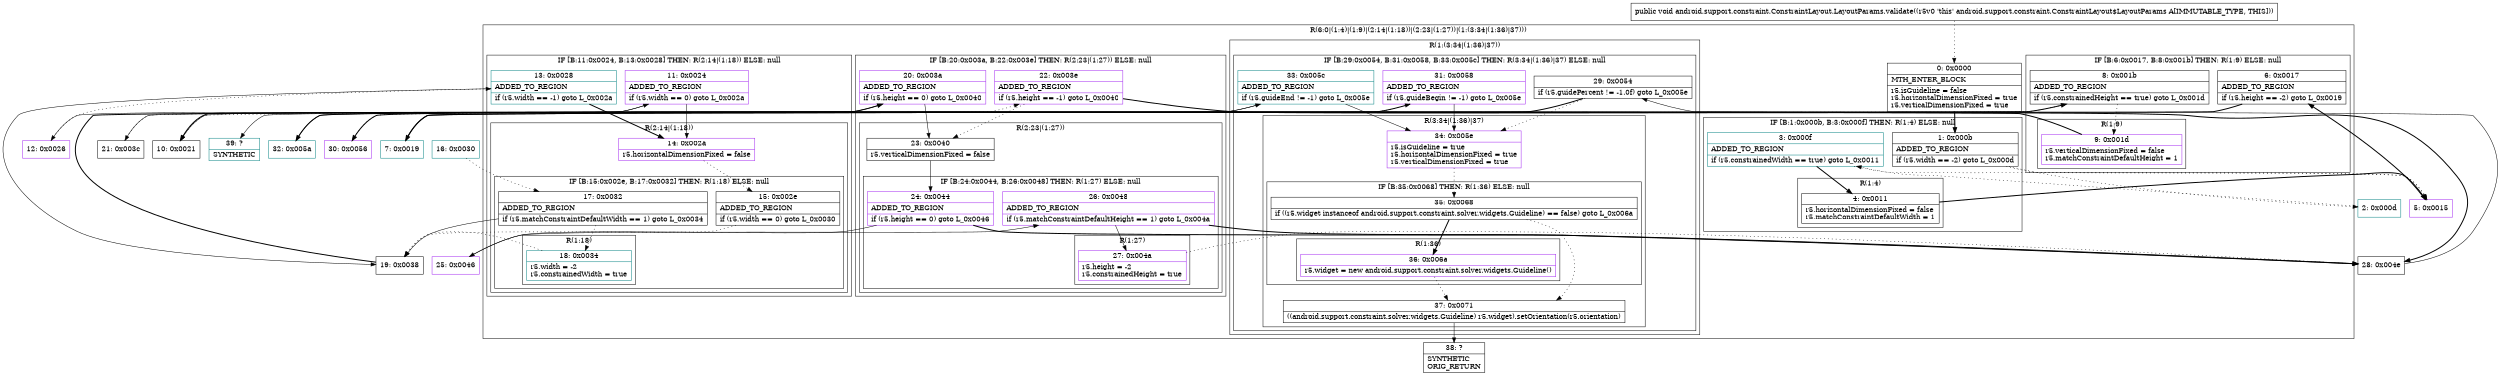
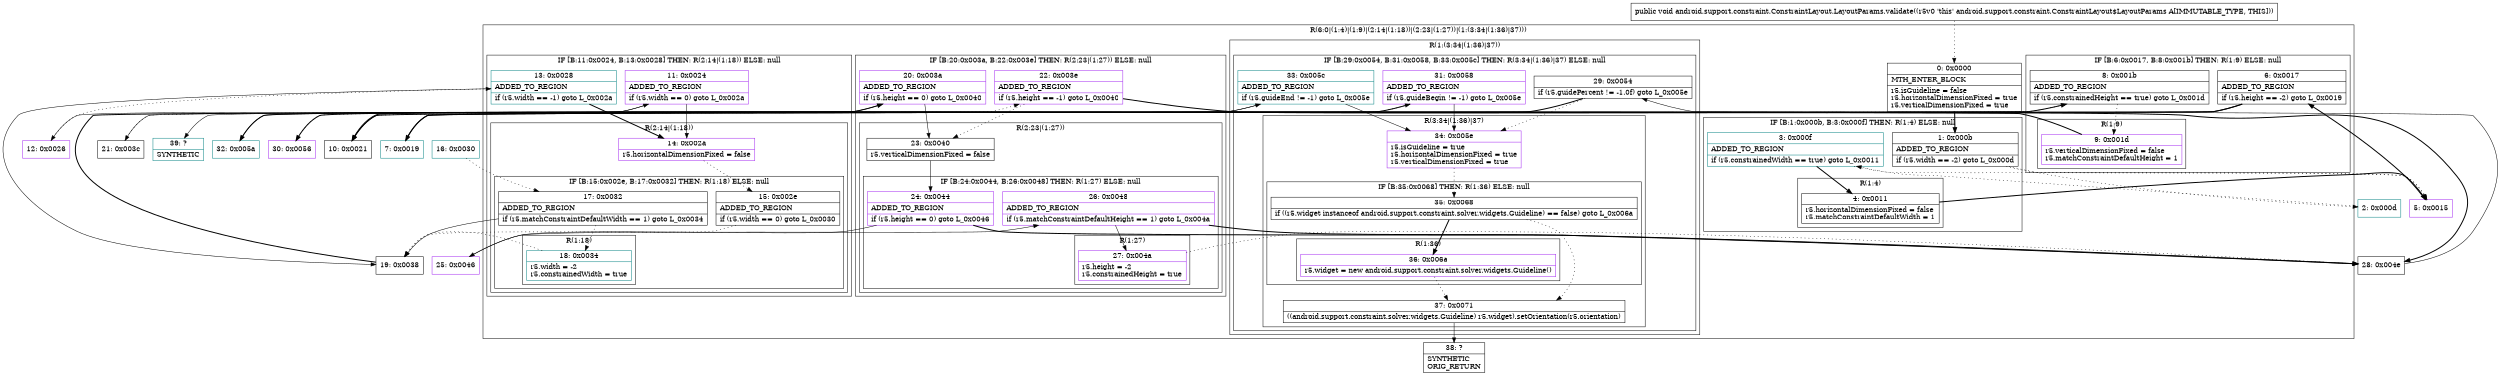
none -> (1295, 112)
